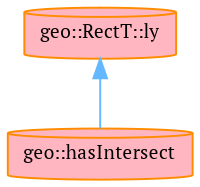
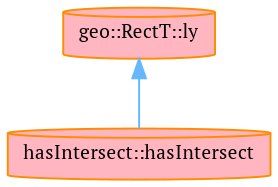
(100, 154) -> (139, 154)
